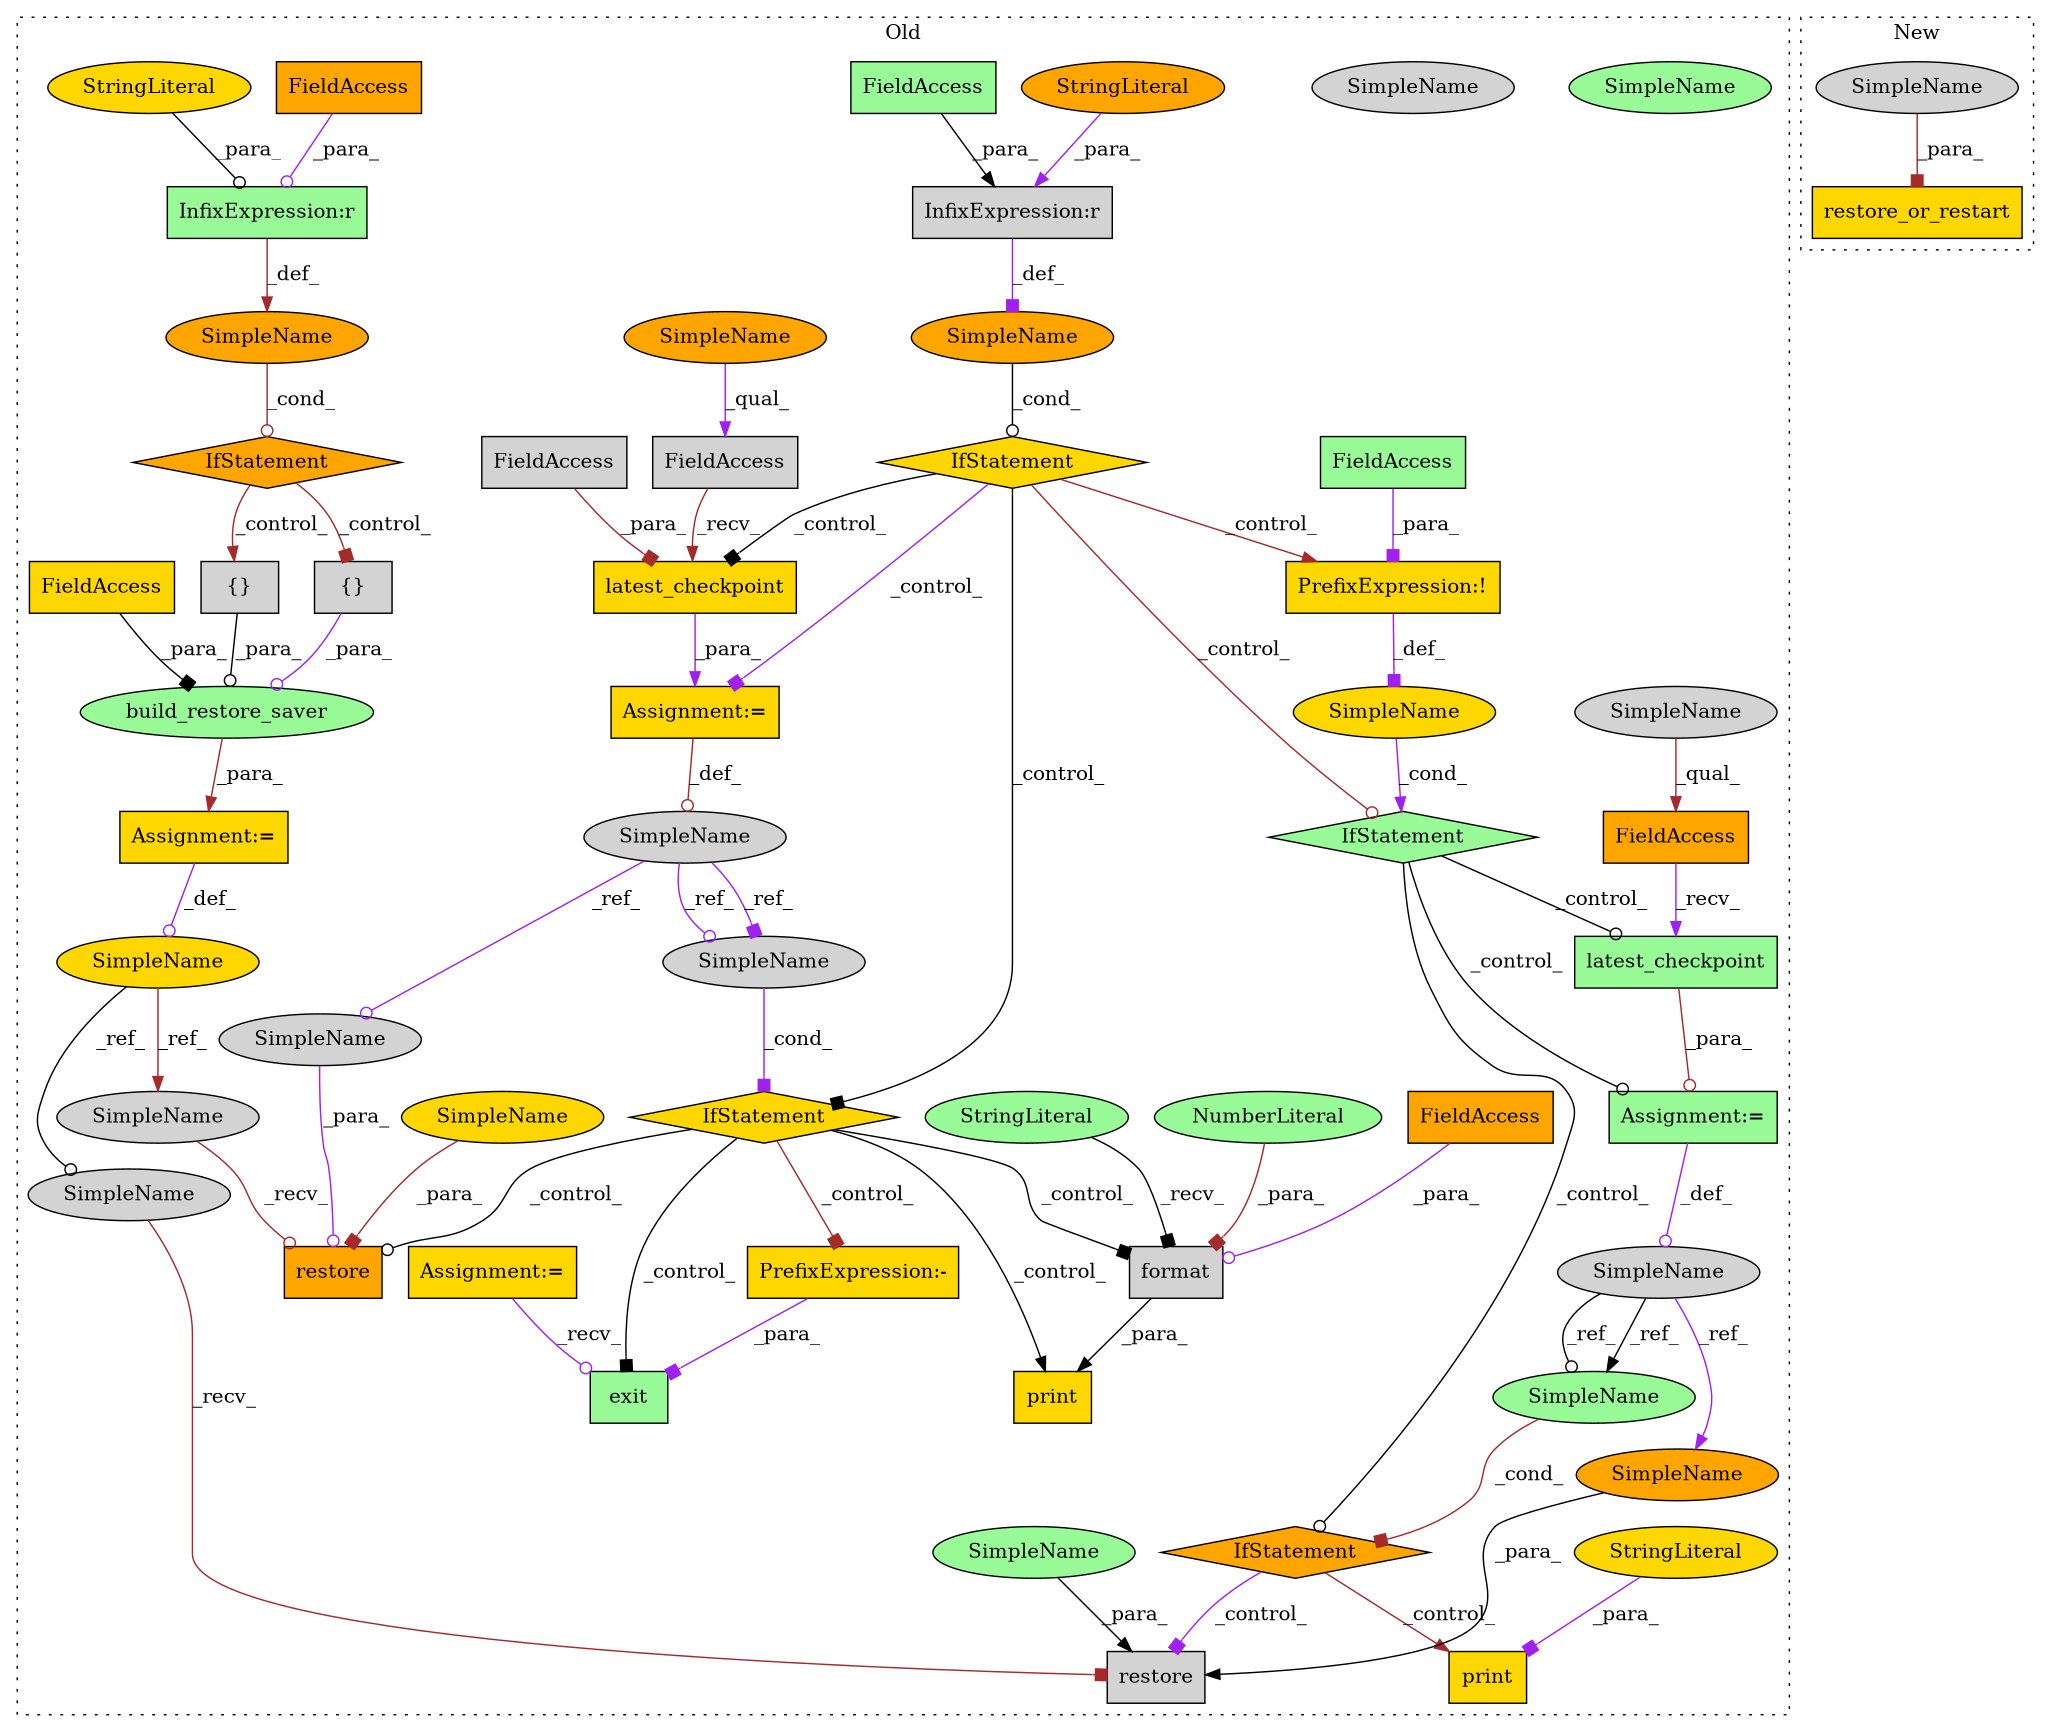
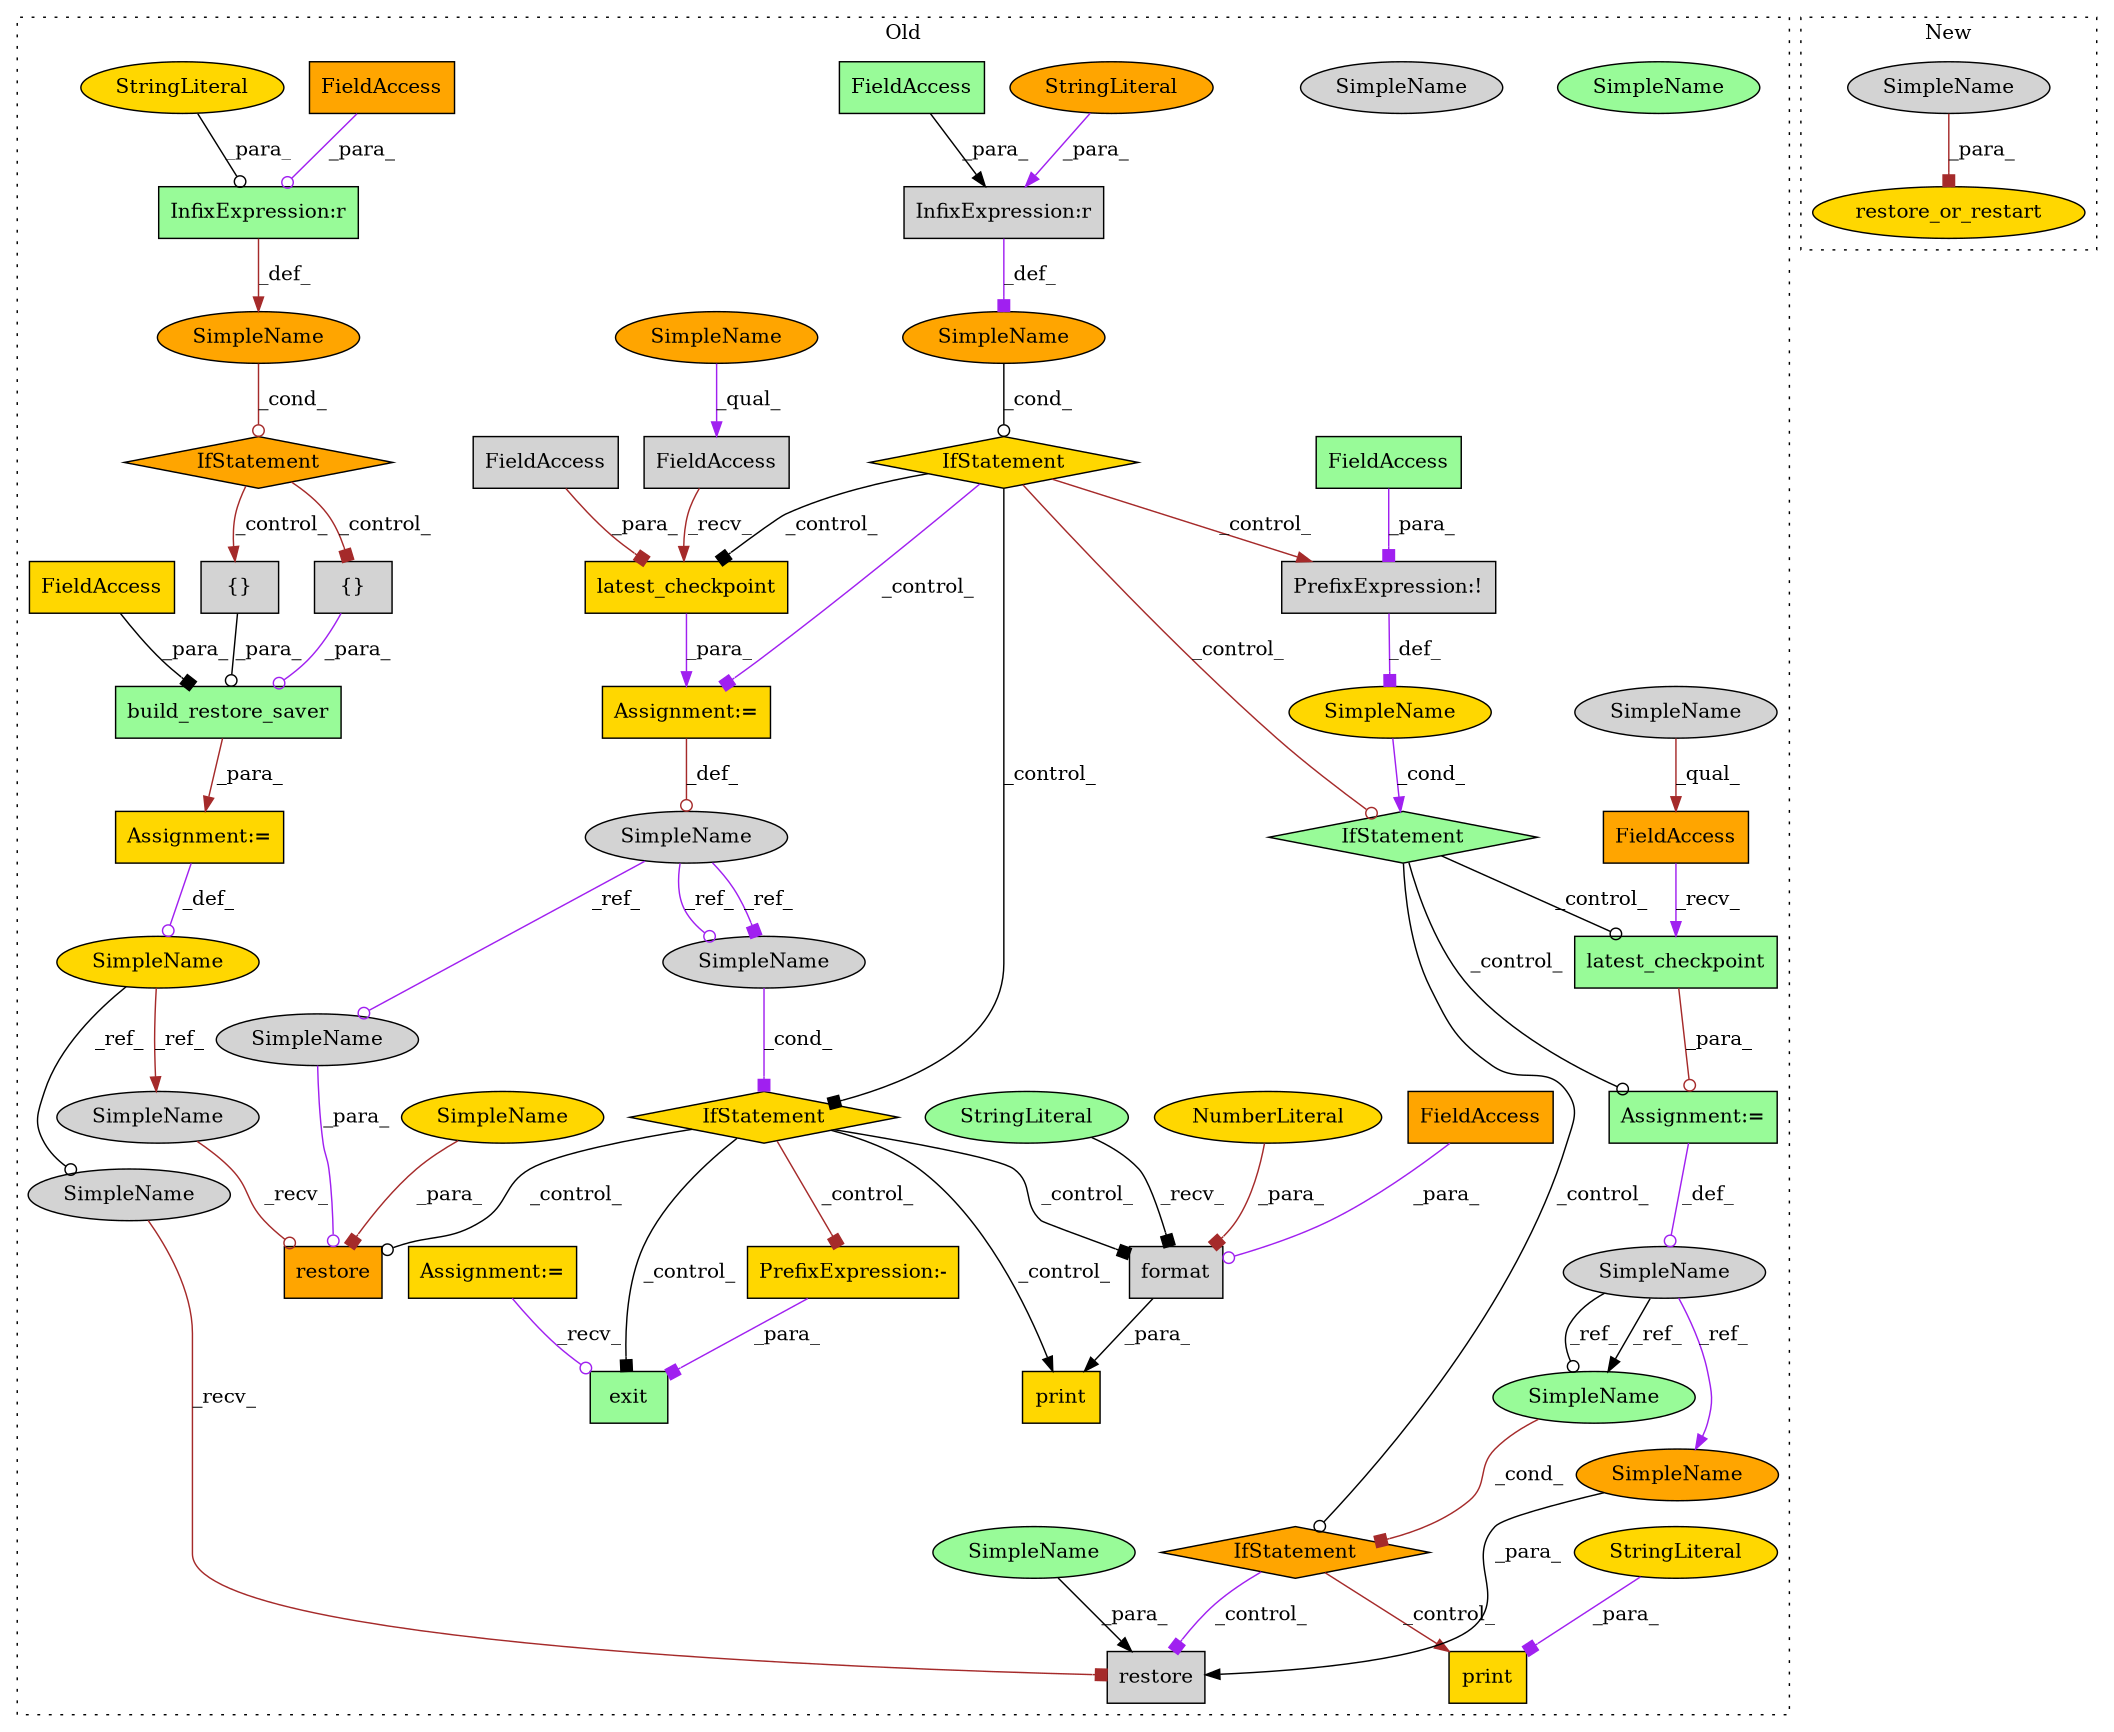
(1917, 213) -> (1949, 213)
(1393, 587) -> (1389, 587)
(227, 712) -> (228, 712)
(1268, 1117) -> (1268, 1117)
